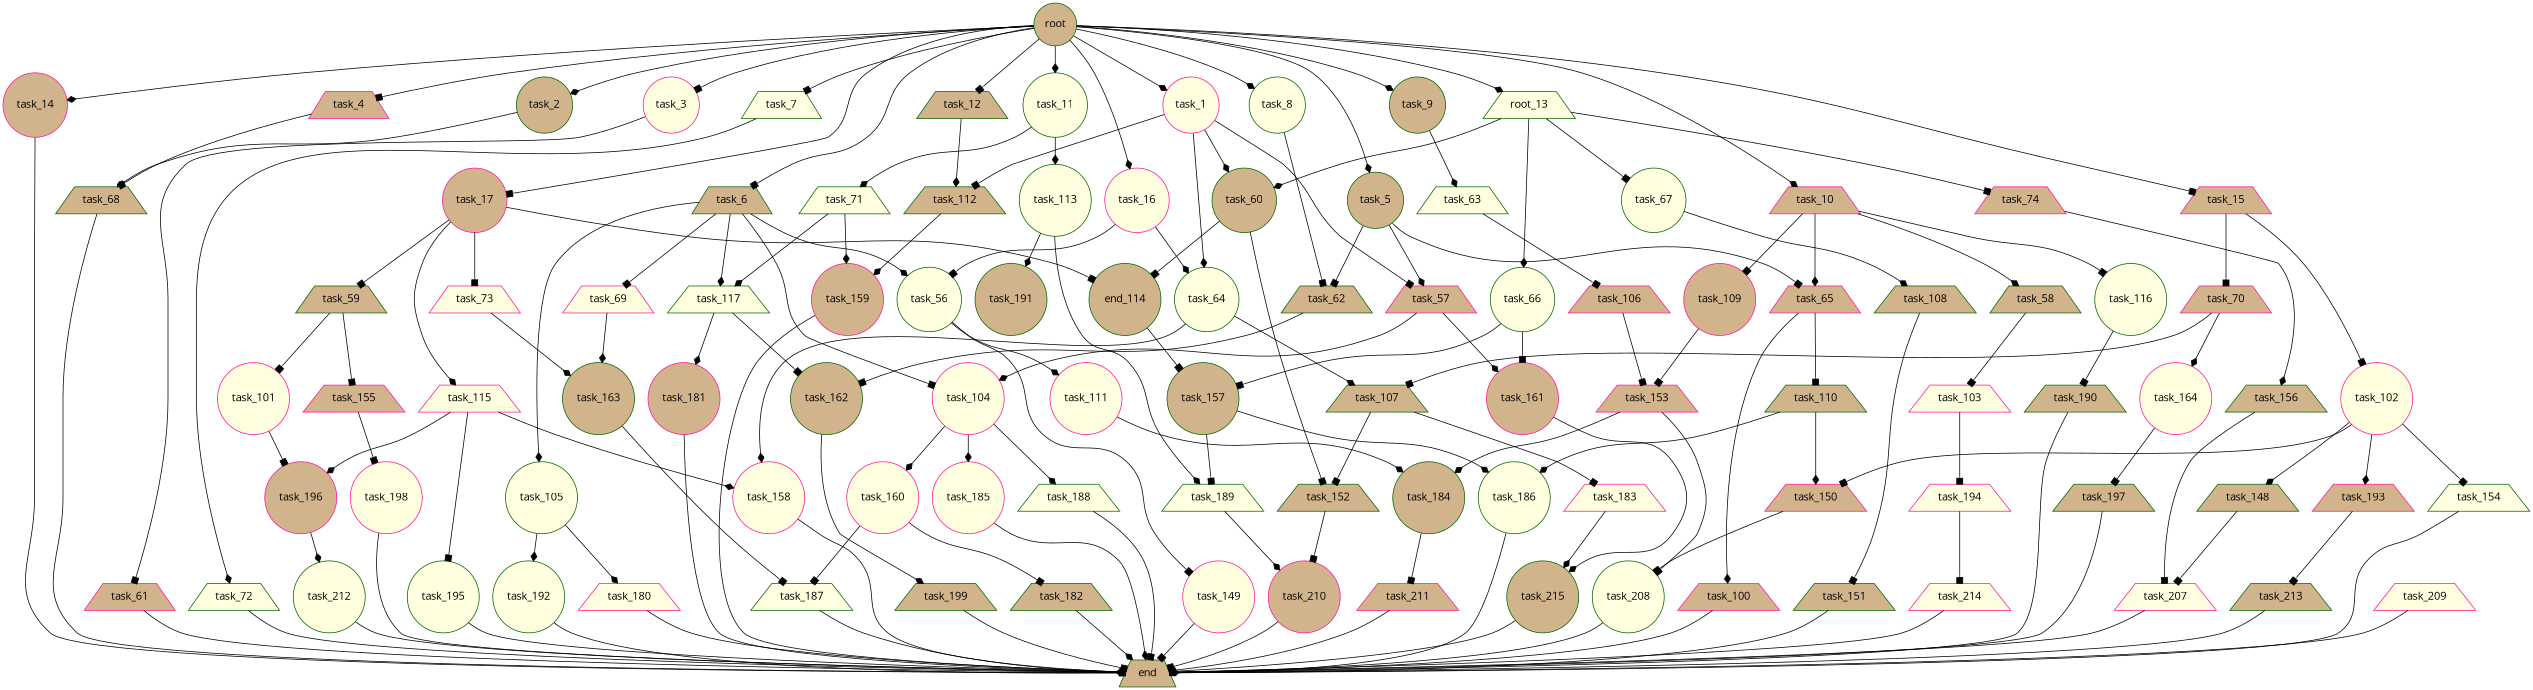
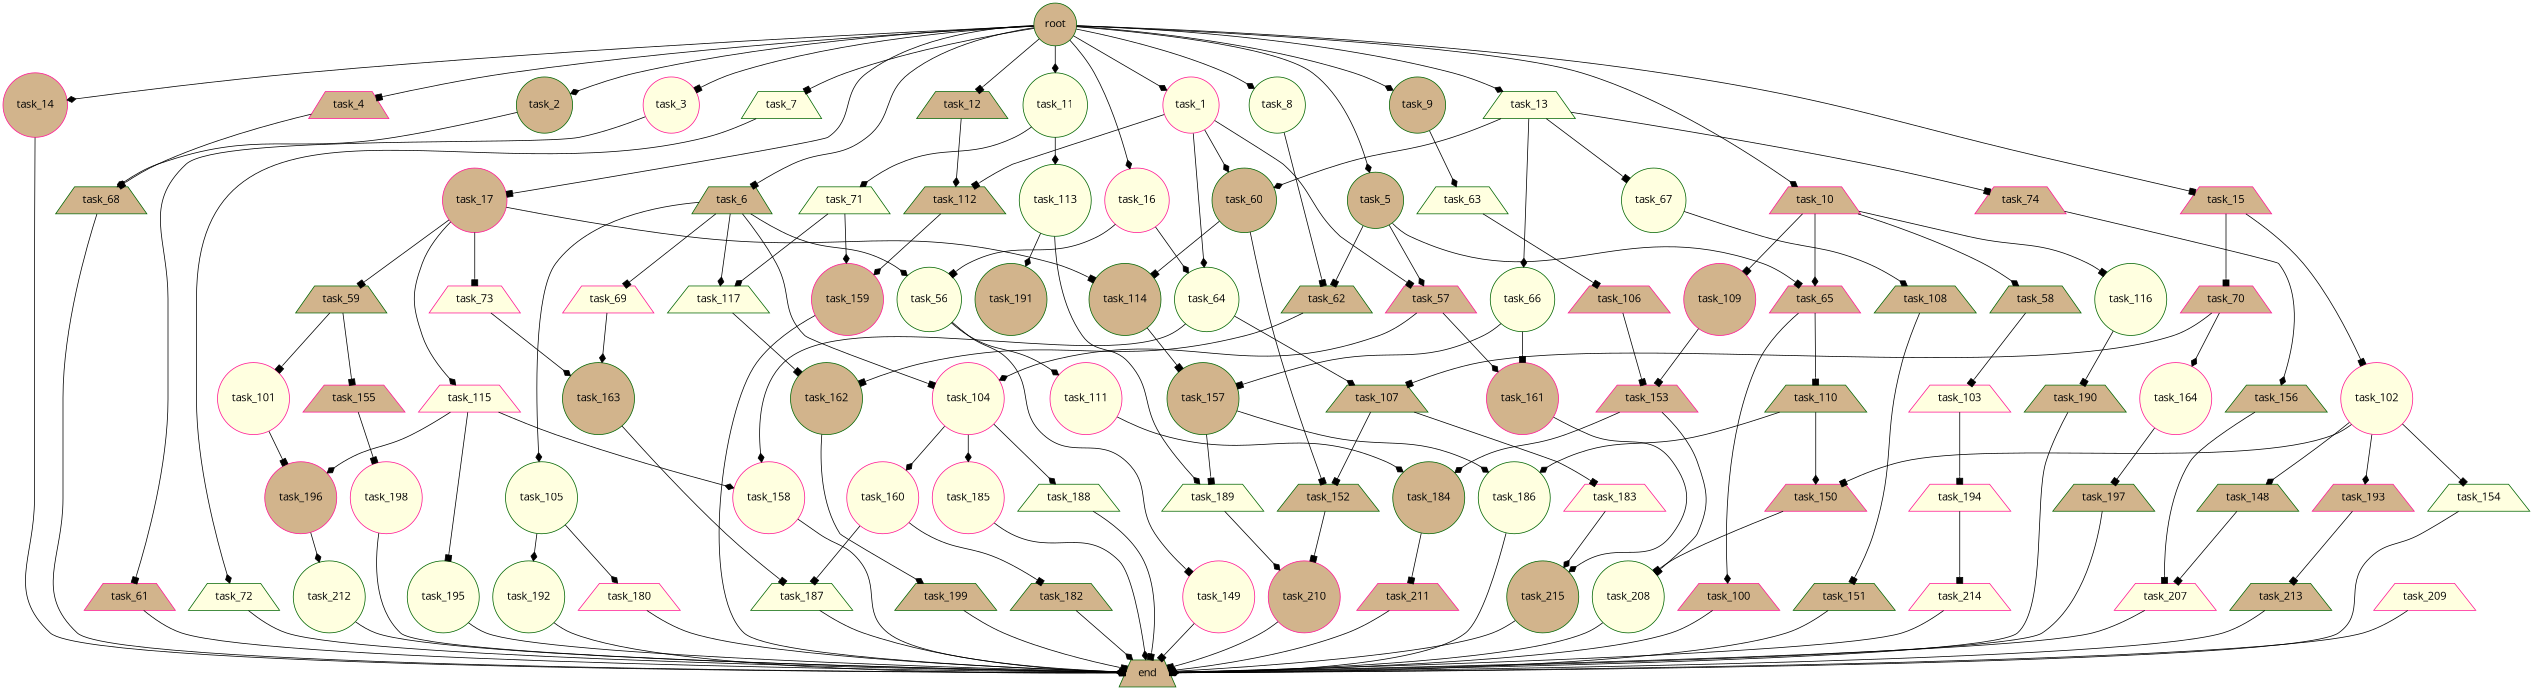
(1529, 105) -> (1529, 105)
(1125, 299) -> (1125, 299)
(684, 399) -> none
